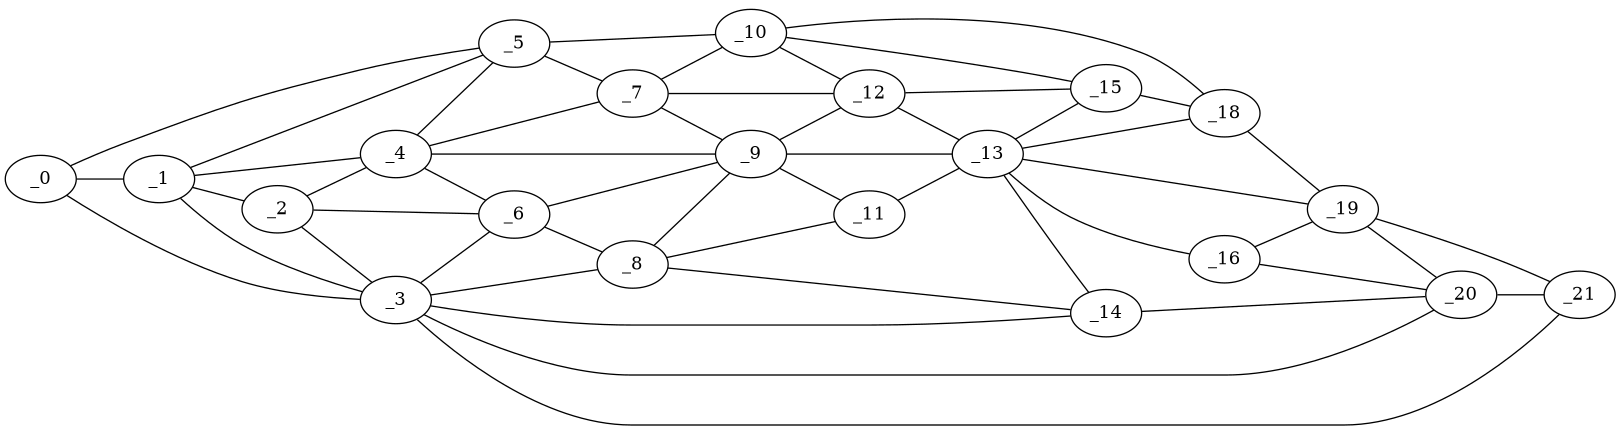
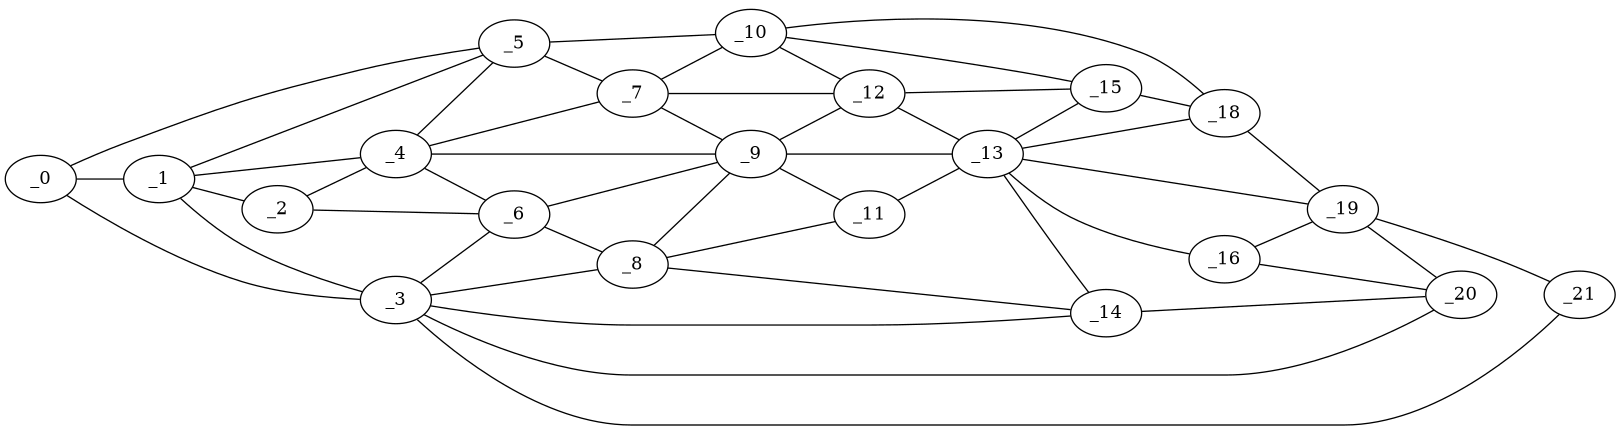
(337, 255) -> none
(1521, 295) -> none
